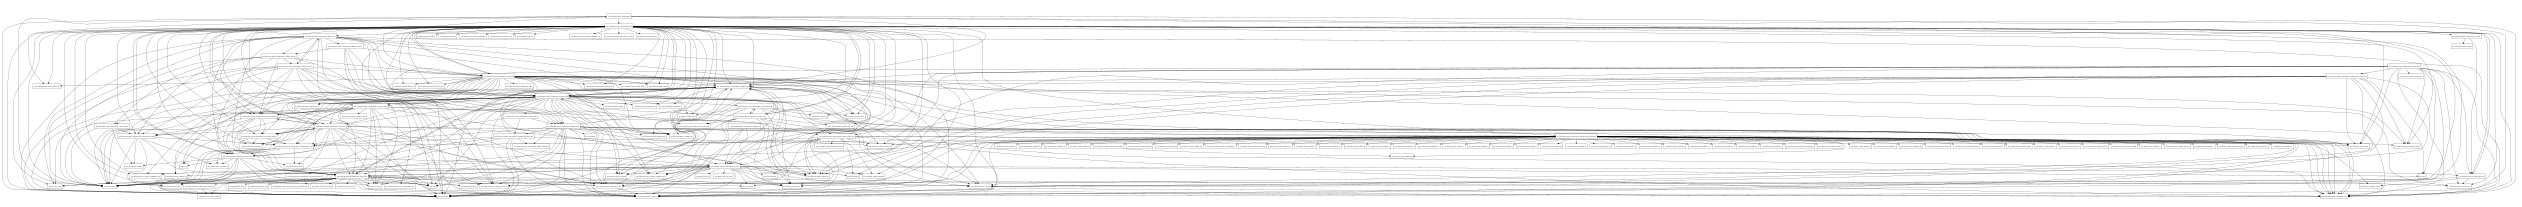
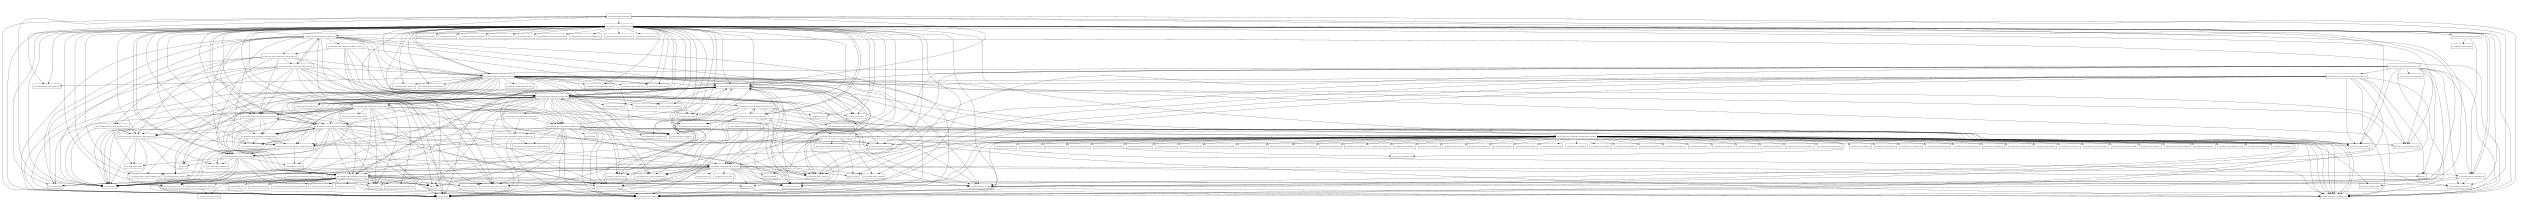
none -> (552, 36)
